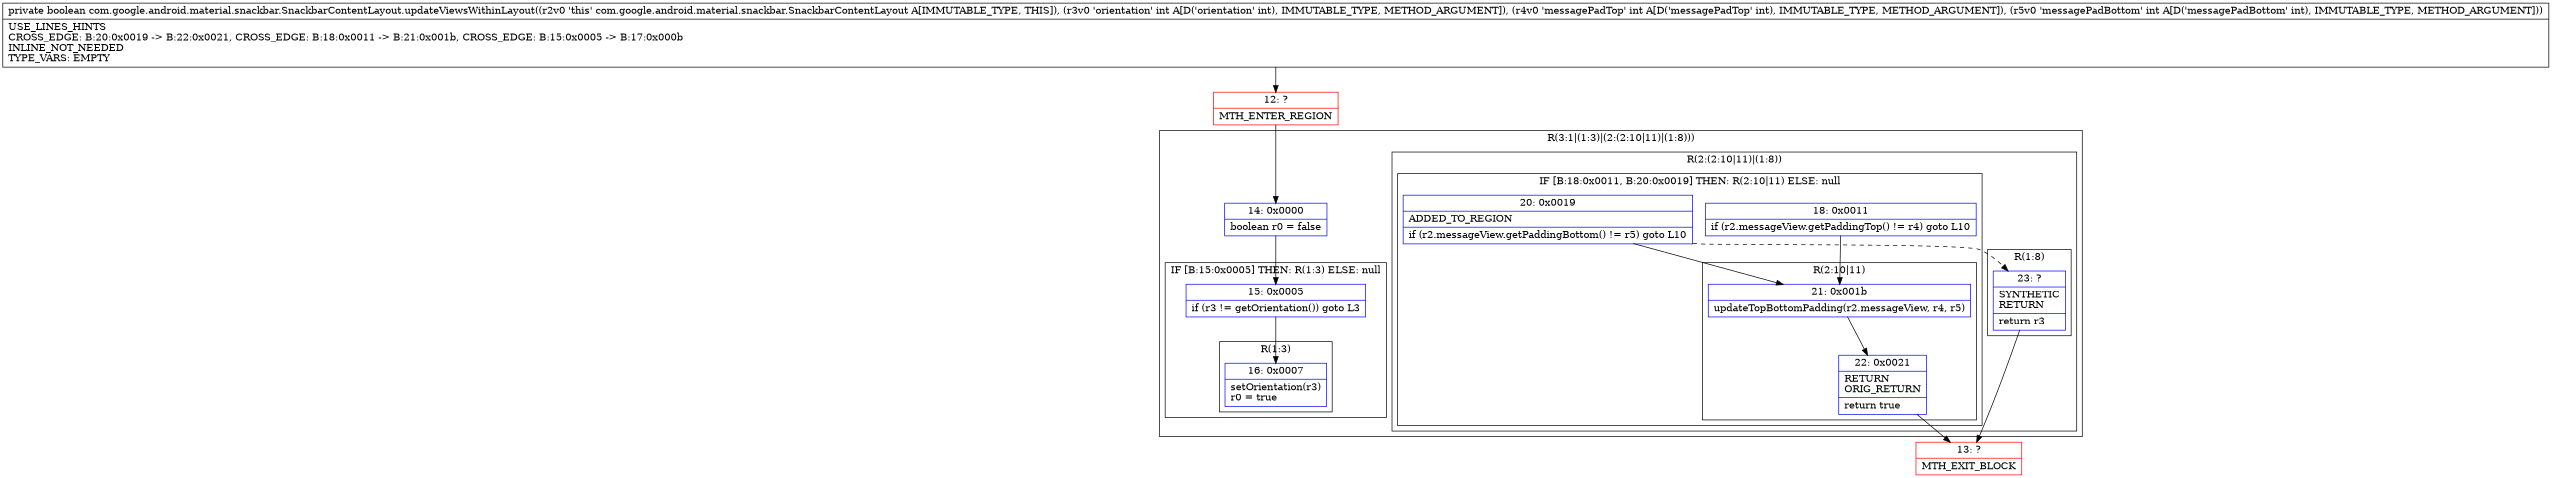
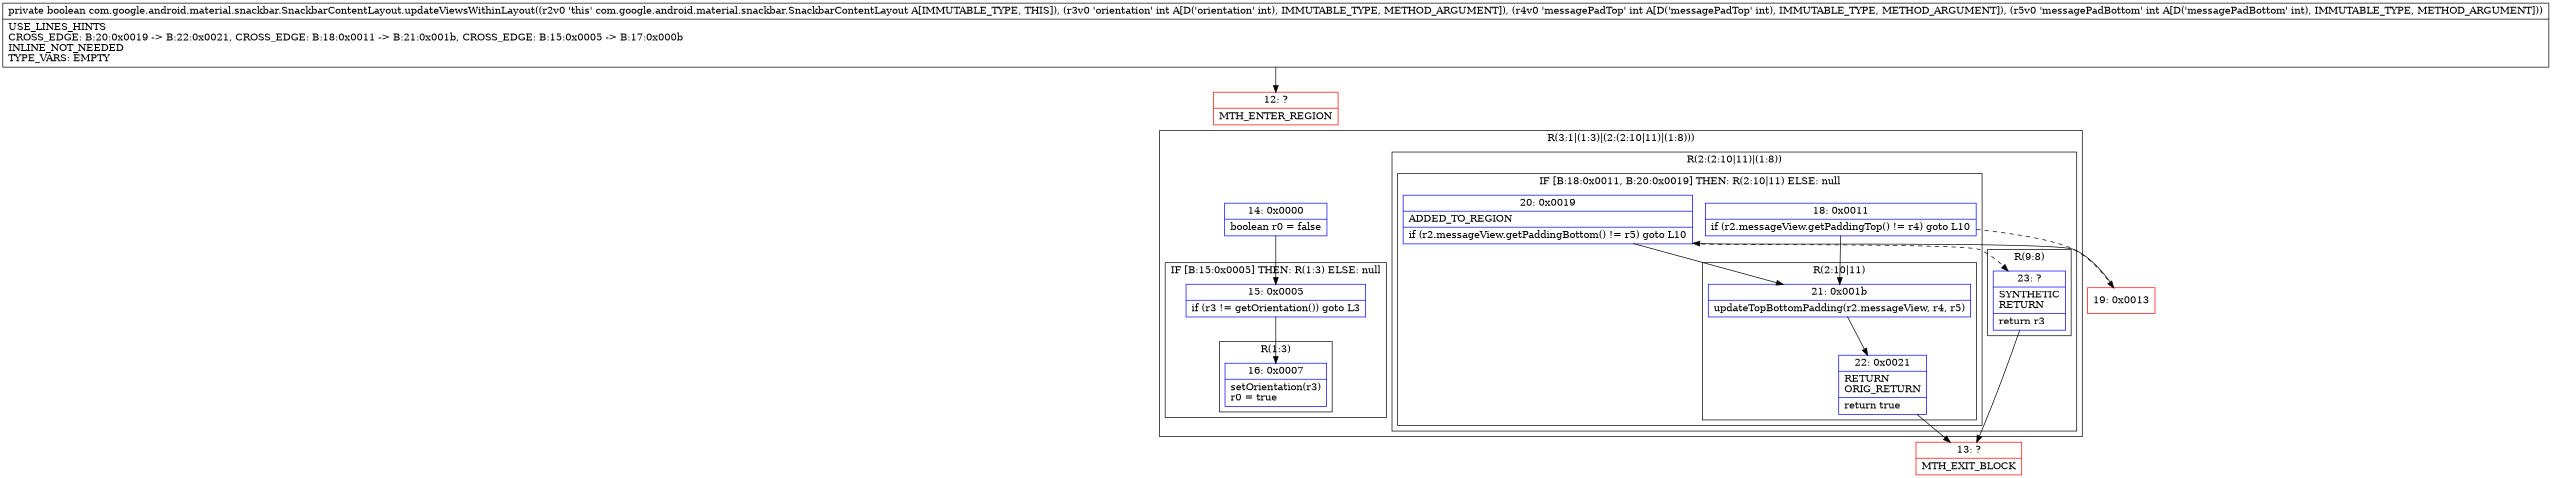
(1276, 161) -> none
(2029, 257) -> (2029, 257)
none -> (2121, 301)
